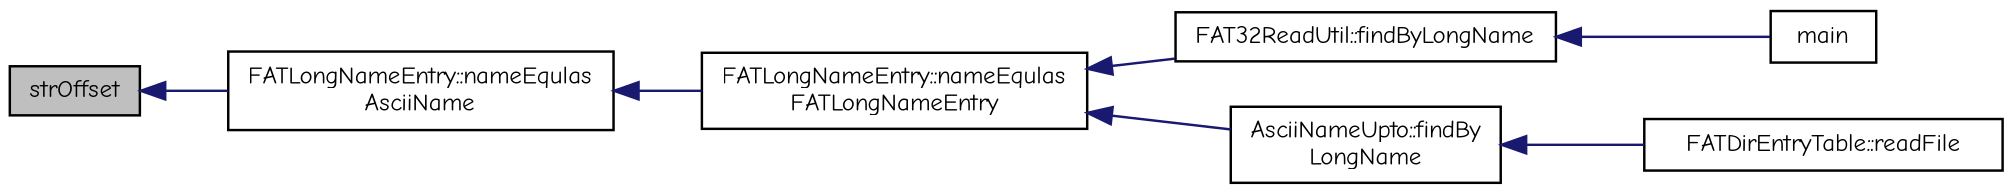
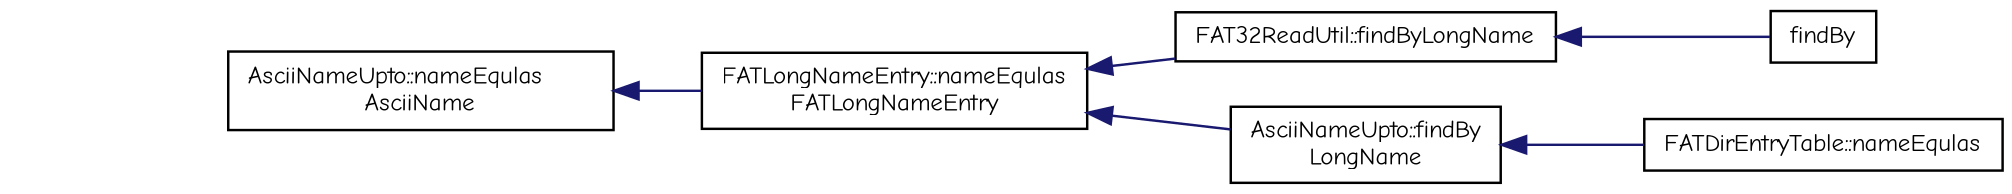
(1823, 37) -> (1823, 37)
(75, 91) -> none
(421, 91) -> (421, 91)
(1823, 145) -> (1823, 145)
